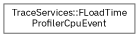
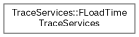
(69, 19) -> (69, 19)
